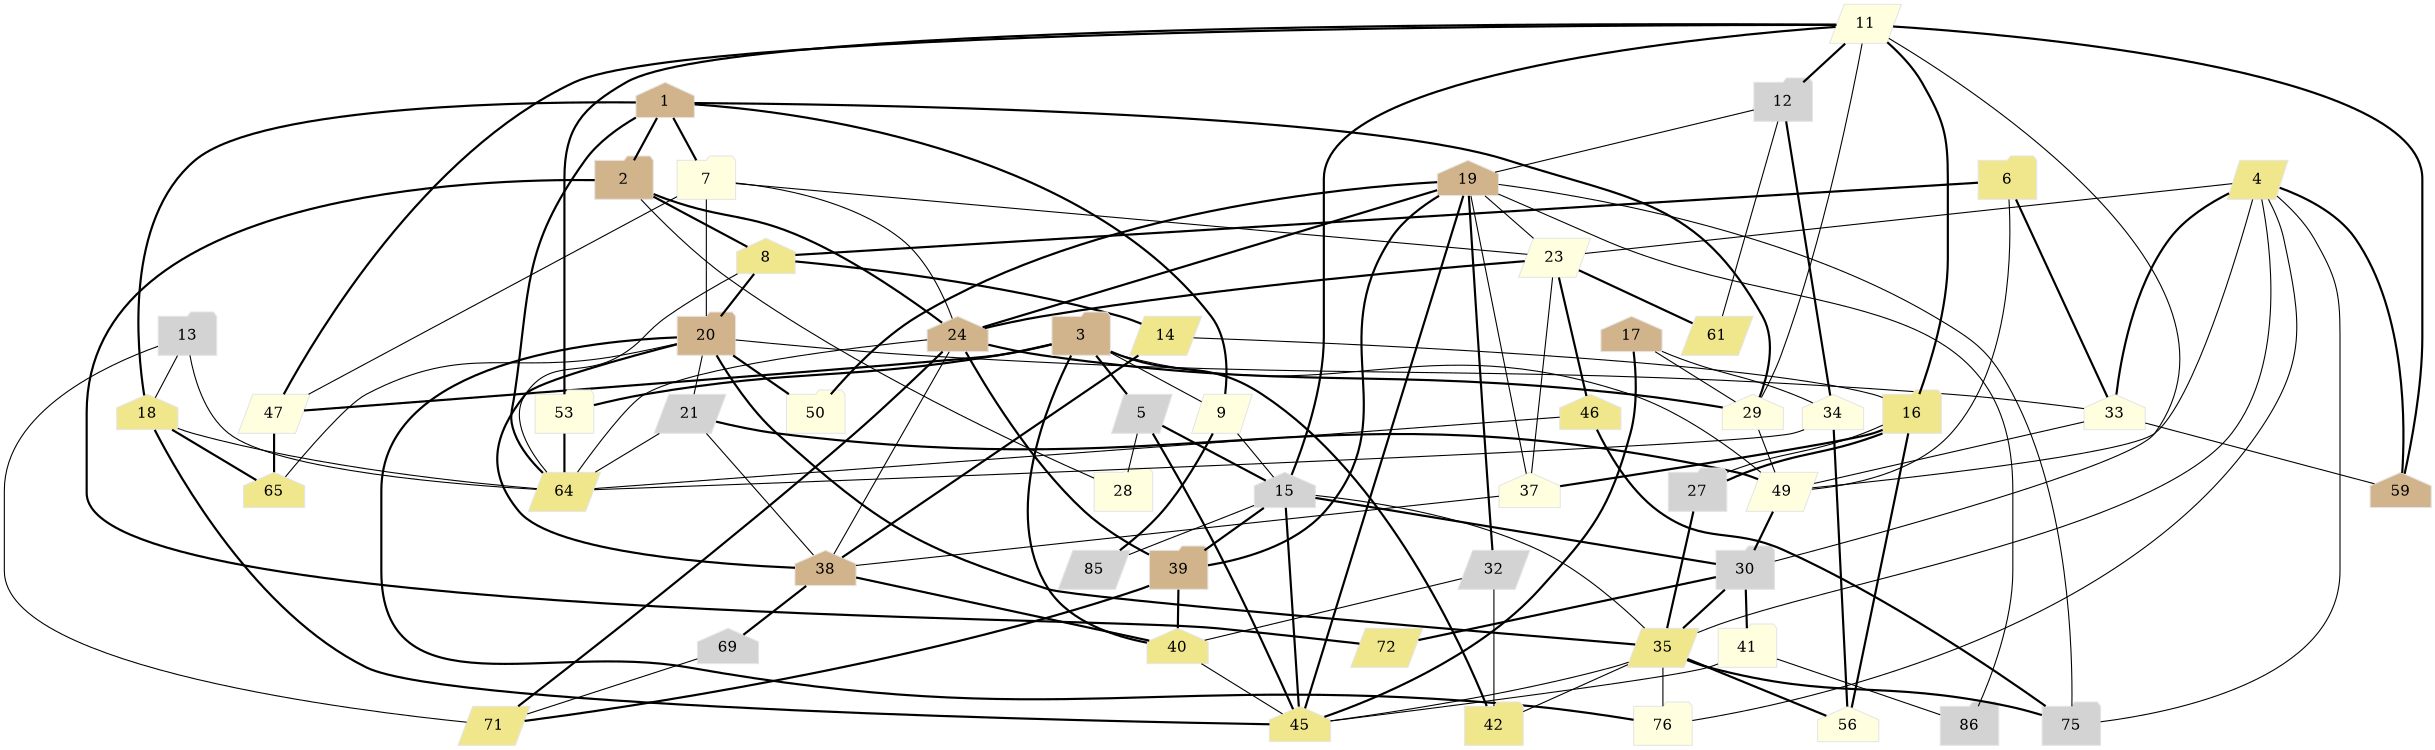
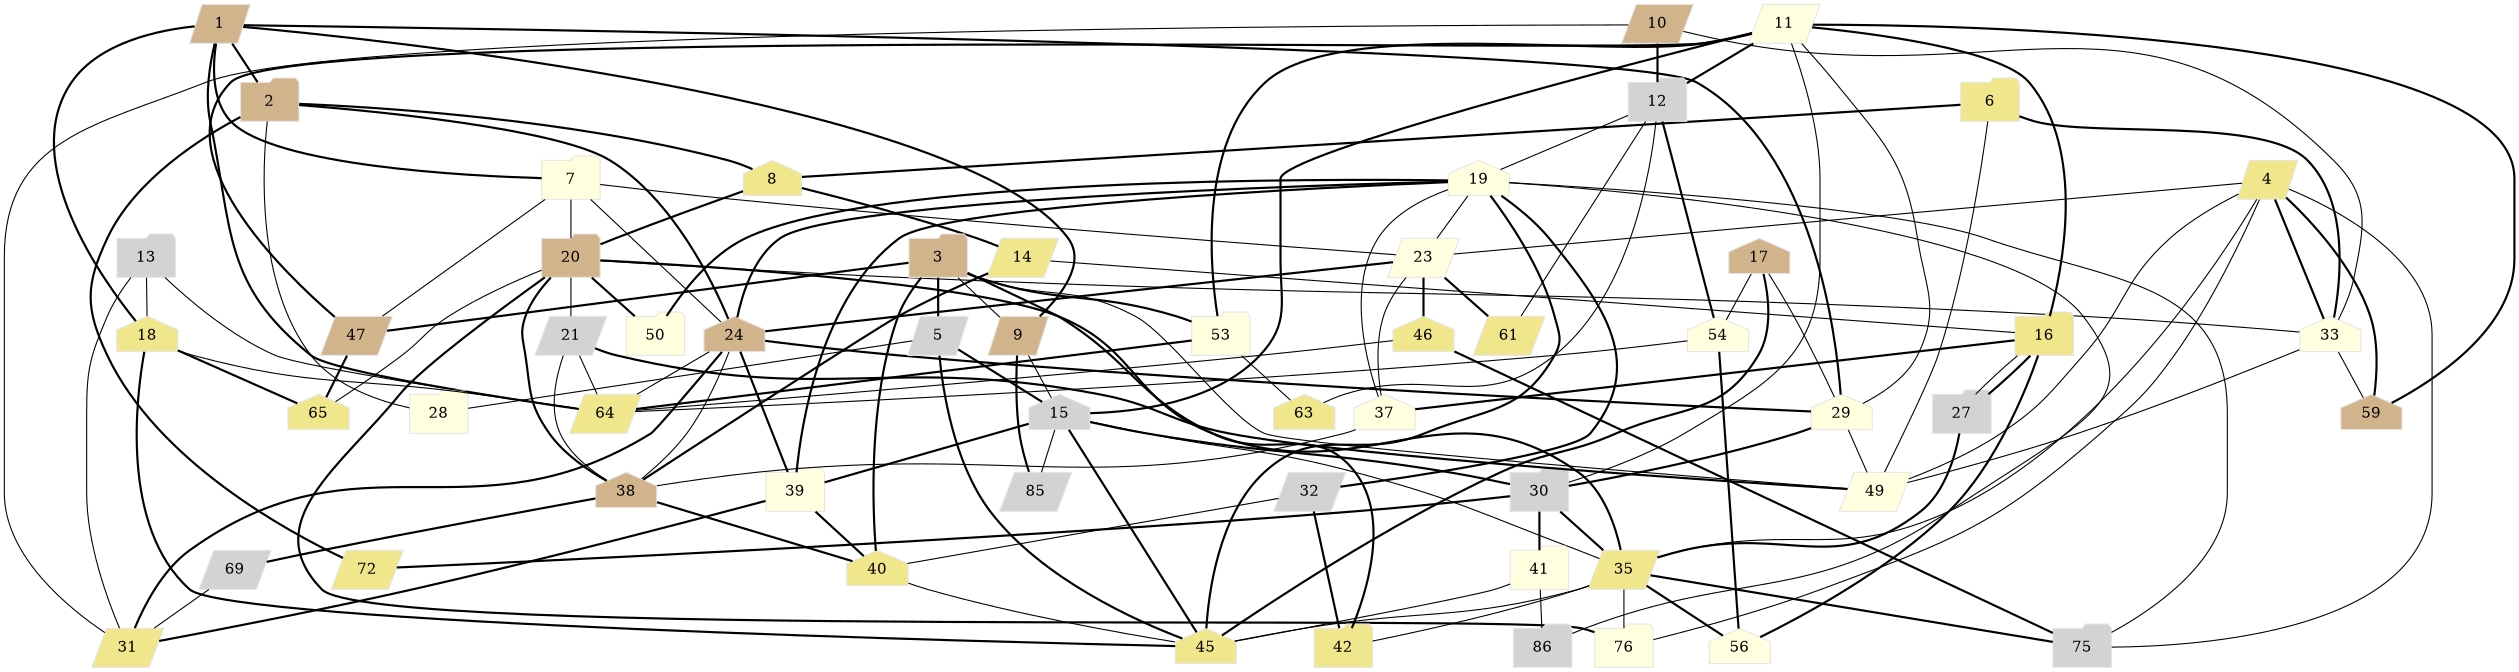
none -> (1658, 24)
(665, 102) -> (220, 24)
(1468, 180) -> (1479, 180)
(557, 372) -> none
(274, 414) -> (356, 336)
(1222, 414) -> (1018, 336)
none -> (1304, 414)
(1833, 414) -> (1718, 336)
(1764, 531) -> (1703, 458)
(1179, 570) -> (795, 492)
(728, 648) -> (235, 570)
(1494, 648) -> (1328, 576)
(494, 726) -> (128, 648)
